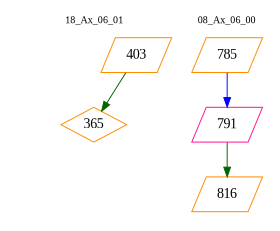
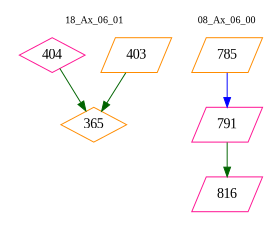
none -> (52, 55)
(227, 194) -> (227, 194)
